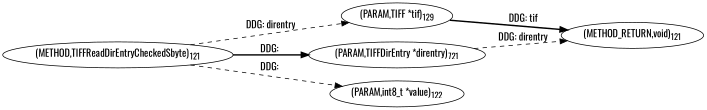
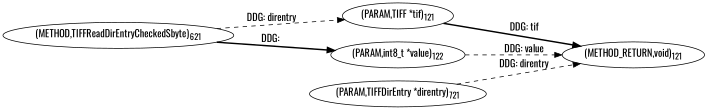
(428, 15) -> (429, 15)
(195, 54) -> (196, 34)
(267, 55) -> none
none -> (510, 55)
(263, 75) -> (272, 46)
